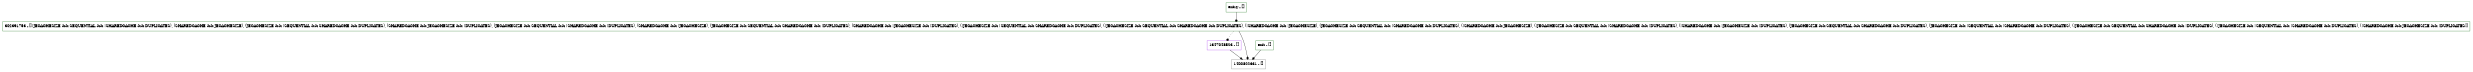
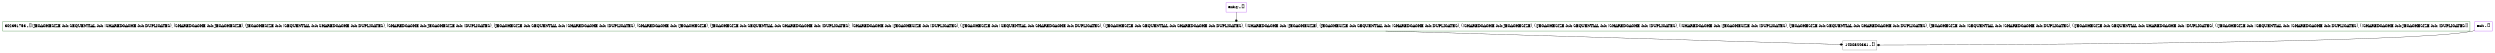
(1236, 7) -> (1236, 7)
(1224, 45) -> none
(1265, 45) -> (2483, 26)
